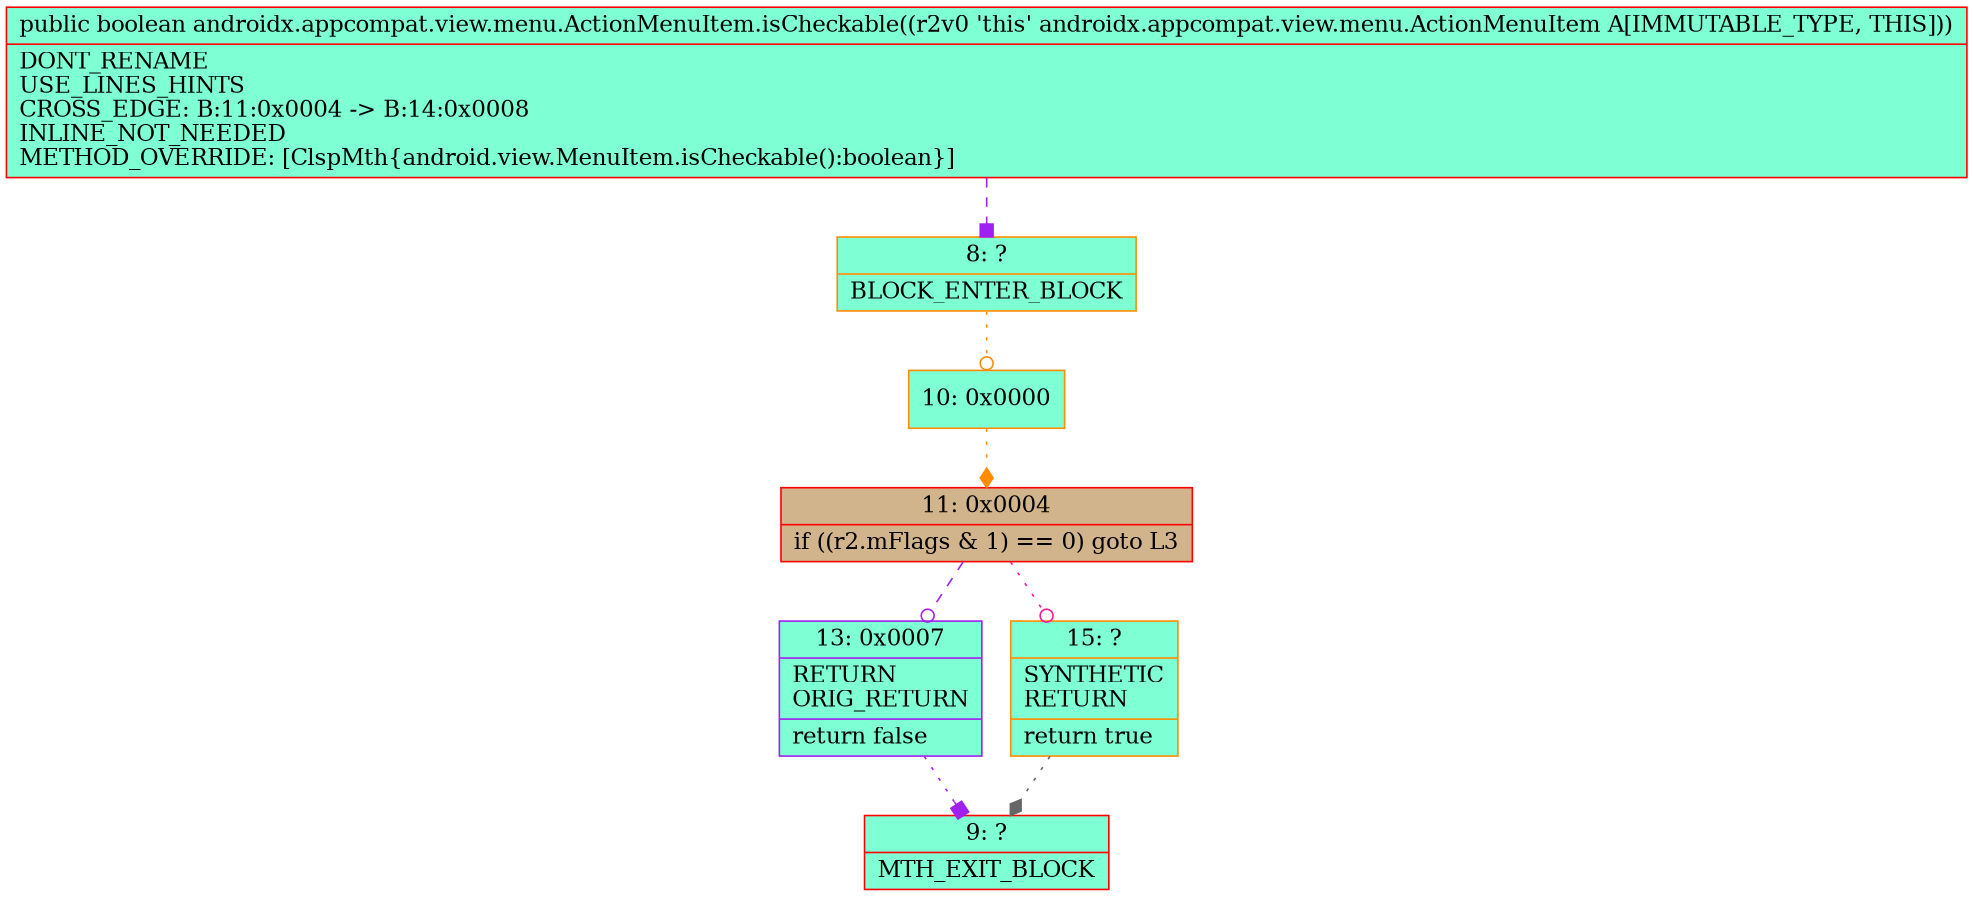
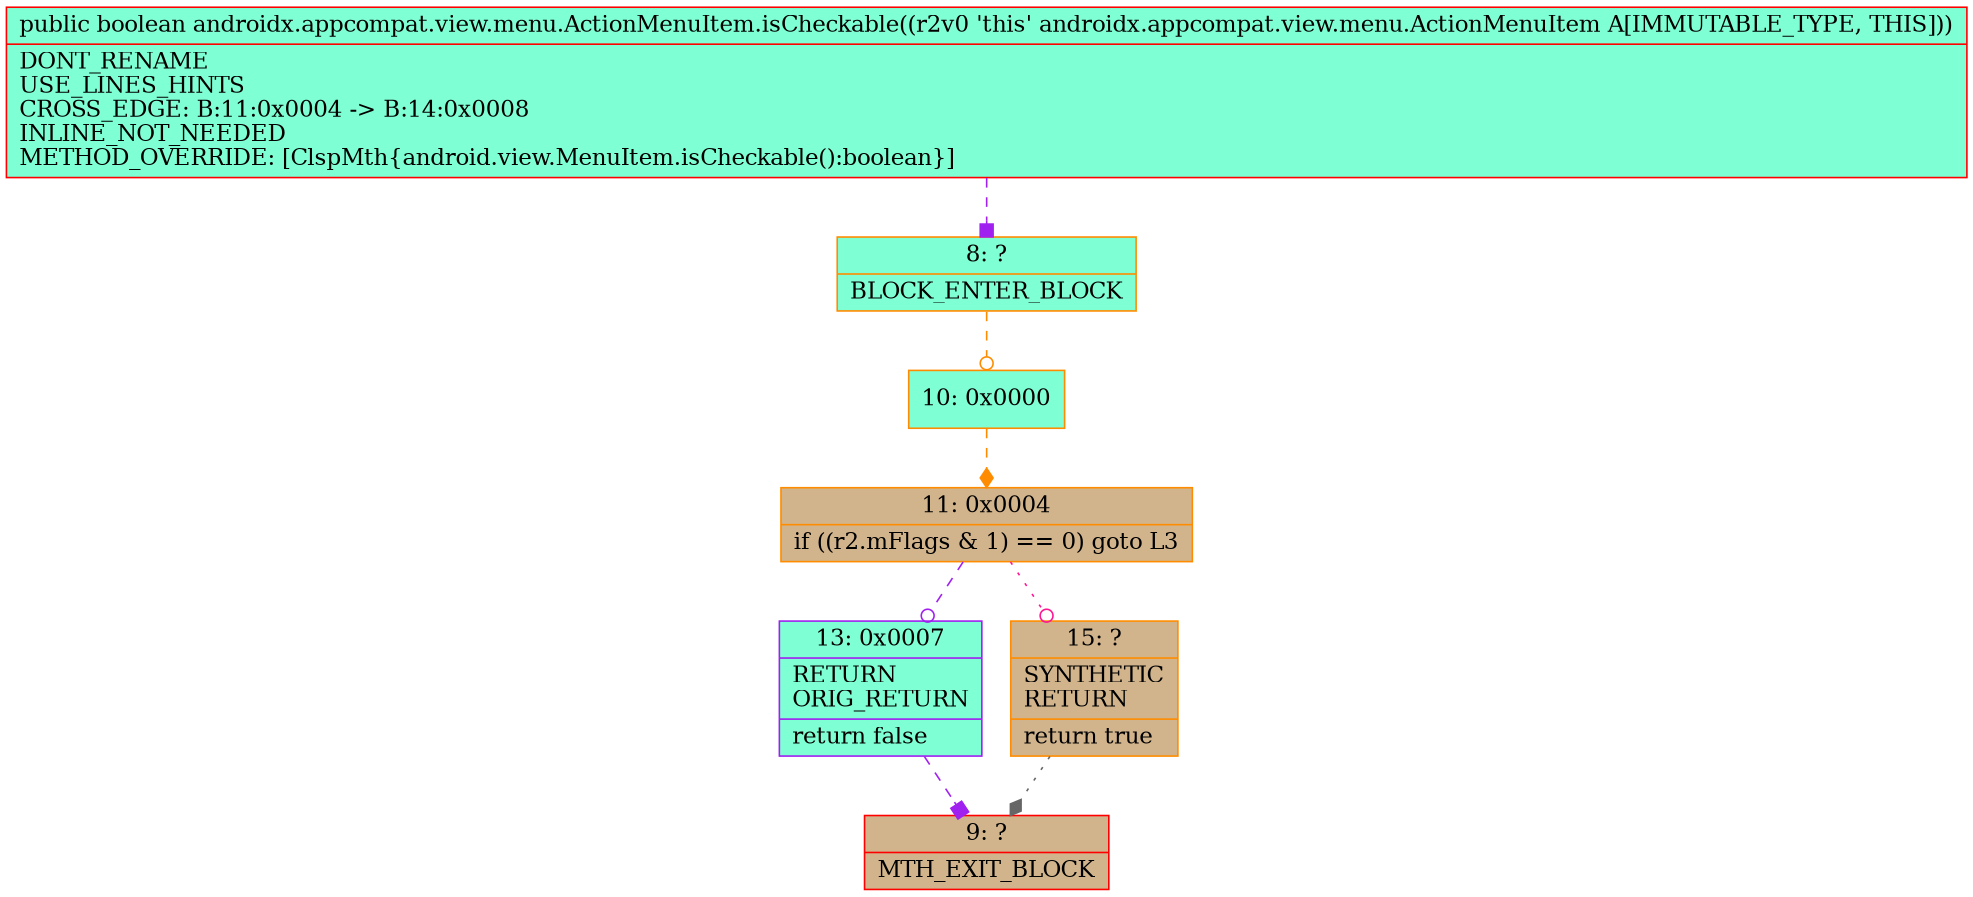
(987, 334) -> (987, 334)
(987, 448) -> (987, 448)
(987, 525) -> (987, 525)
(1094, 689) -> (1094, 689)
(939, 779) -> (939, 779)
(987, 852) -> (987, 852)
